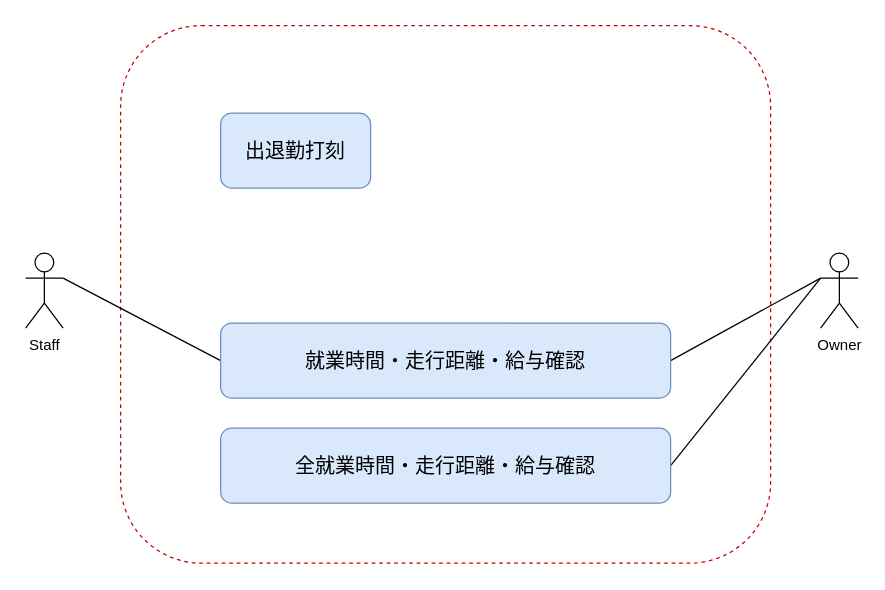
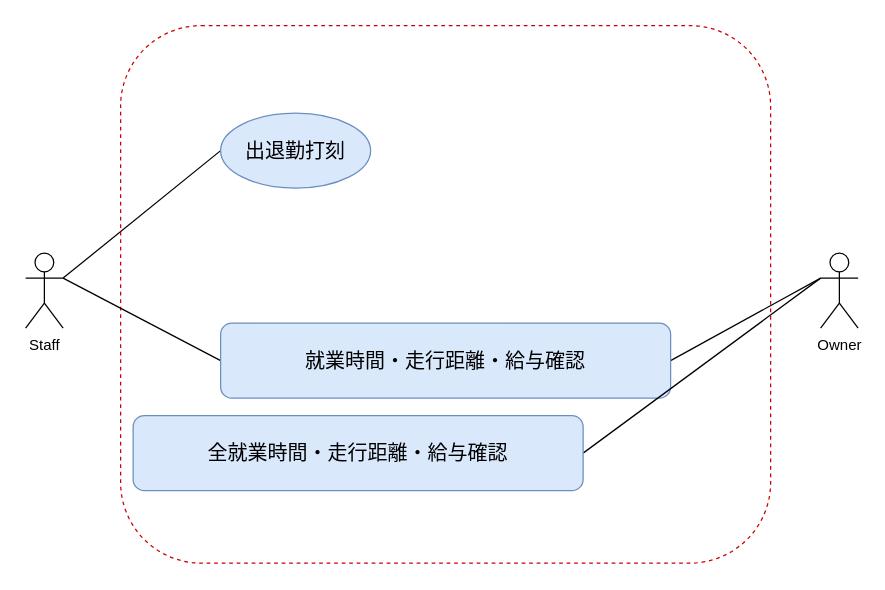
(296, 151) -> (296, 151)
none -> (143, 214)
(446, 466) -> (358, 453)
